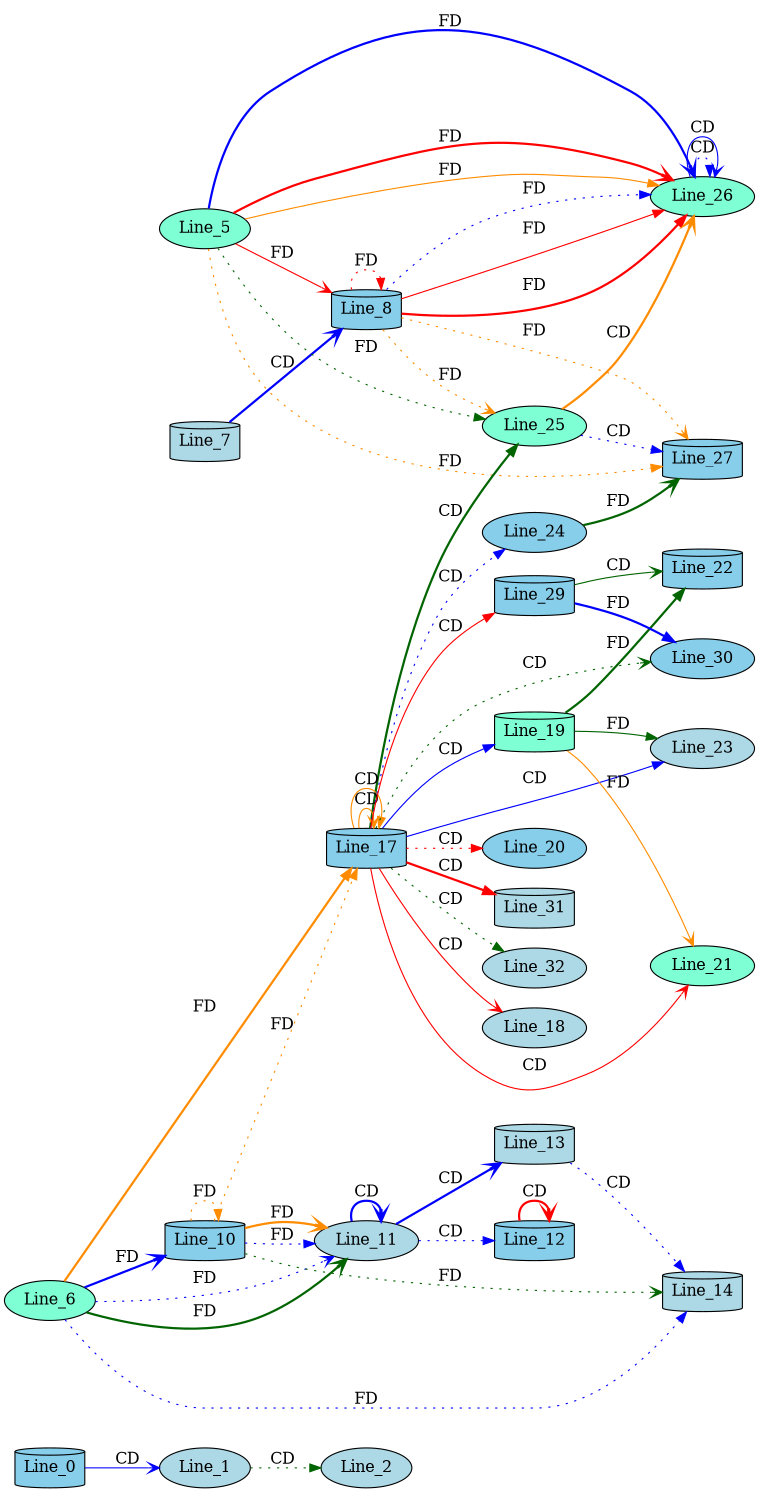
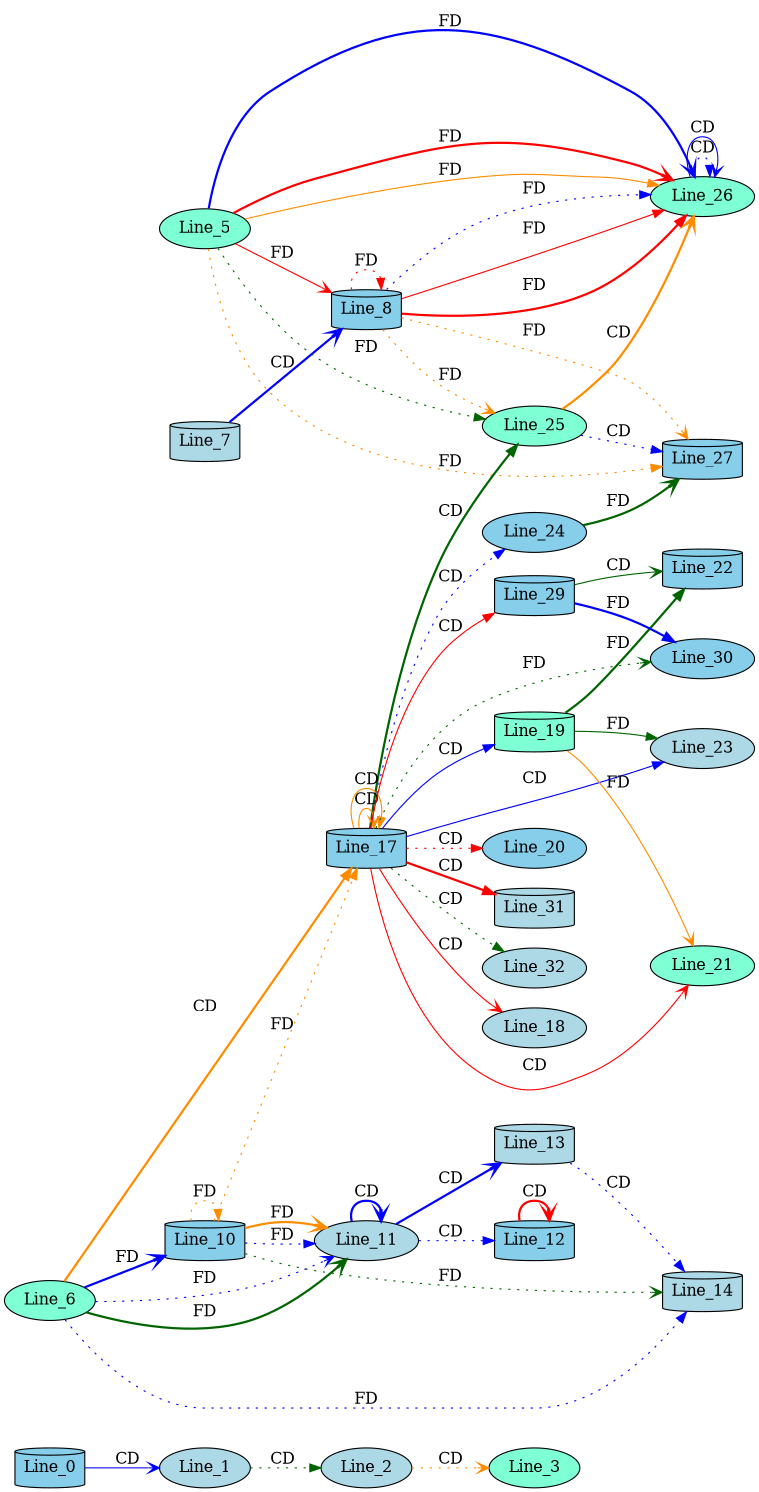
(534, 664) -> (534, 664)
(205, 1007) -> (205, 1007)
none -> (534, 1468)
